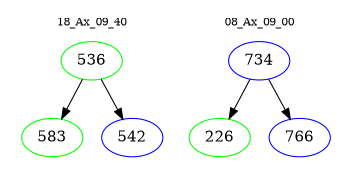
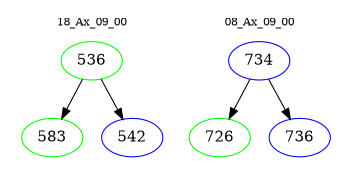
(92, 23) -> (92, 23)
(220, 138) -> (220, 138)
(300, 138) -> (300, 138)
